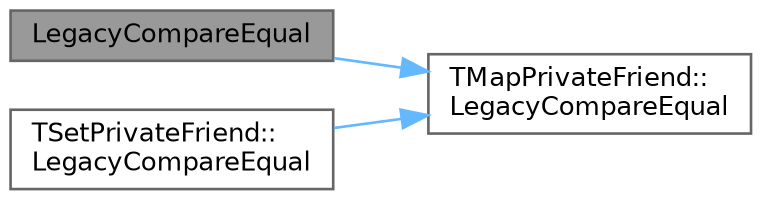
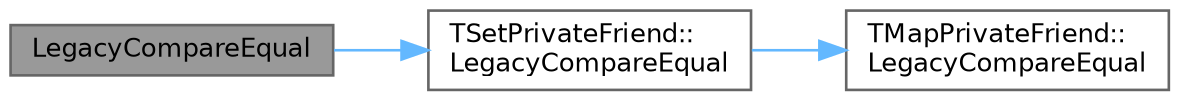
(368, 63) -> (367, 50)
